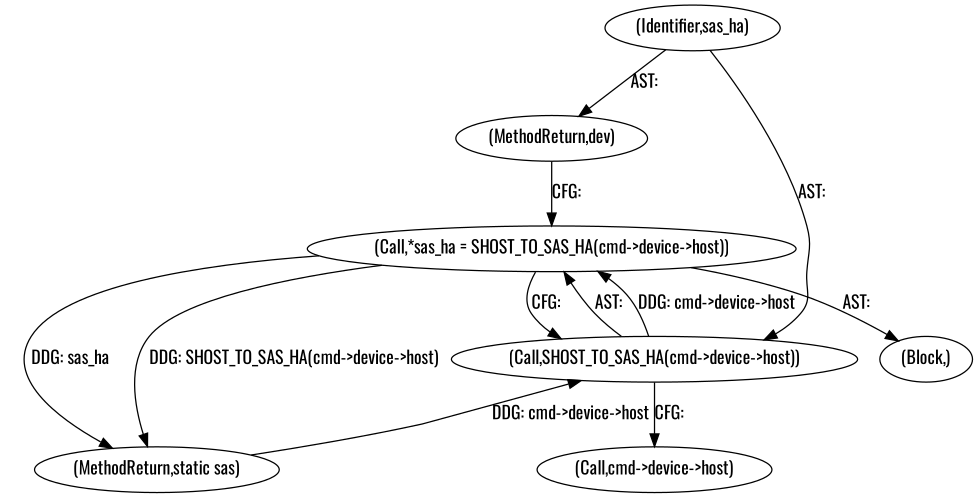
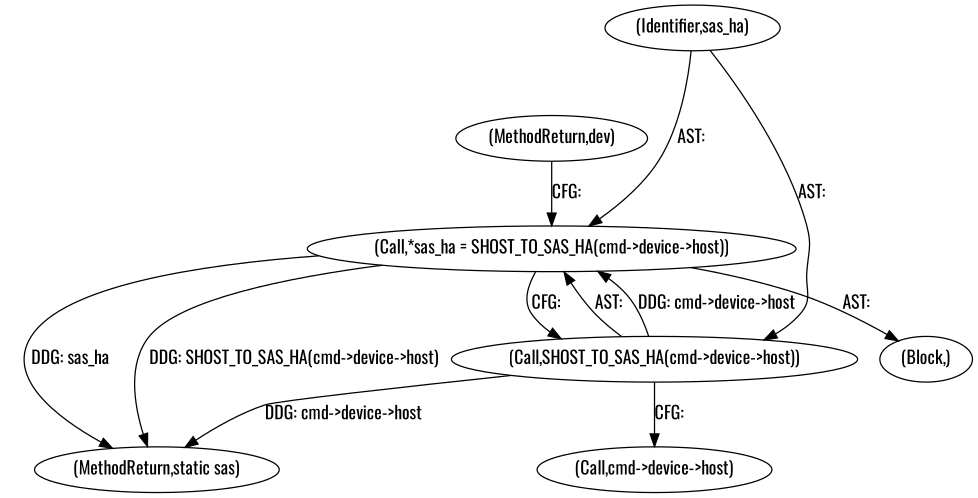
(627, 79) -> (666, 147)
(411, 426) -> (349, 393)
